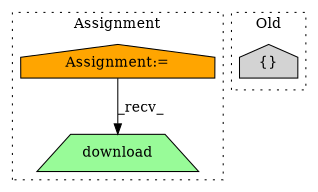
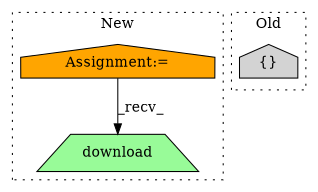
(118, 24) -> (118, 24)
